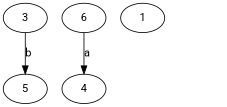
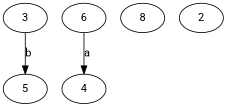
(143, 18) -> (143, 18)
none -> (201, 18)
